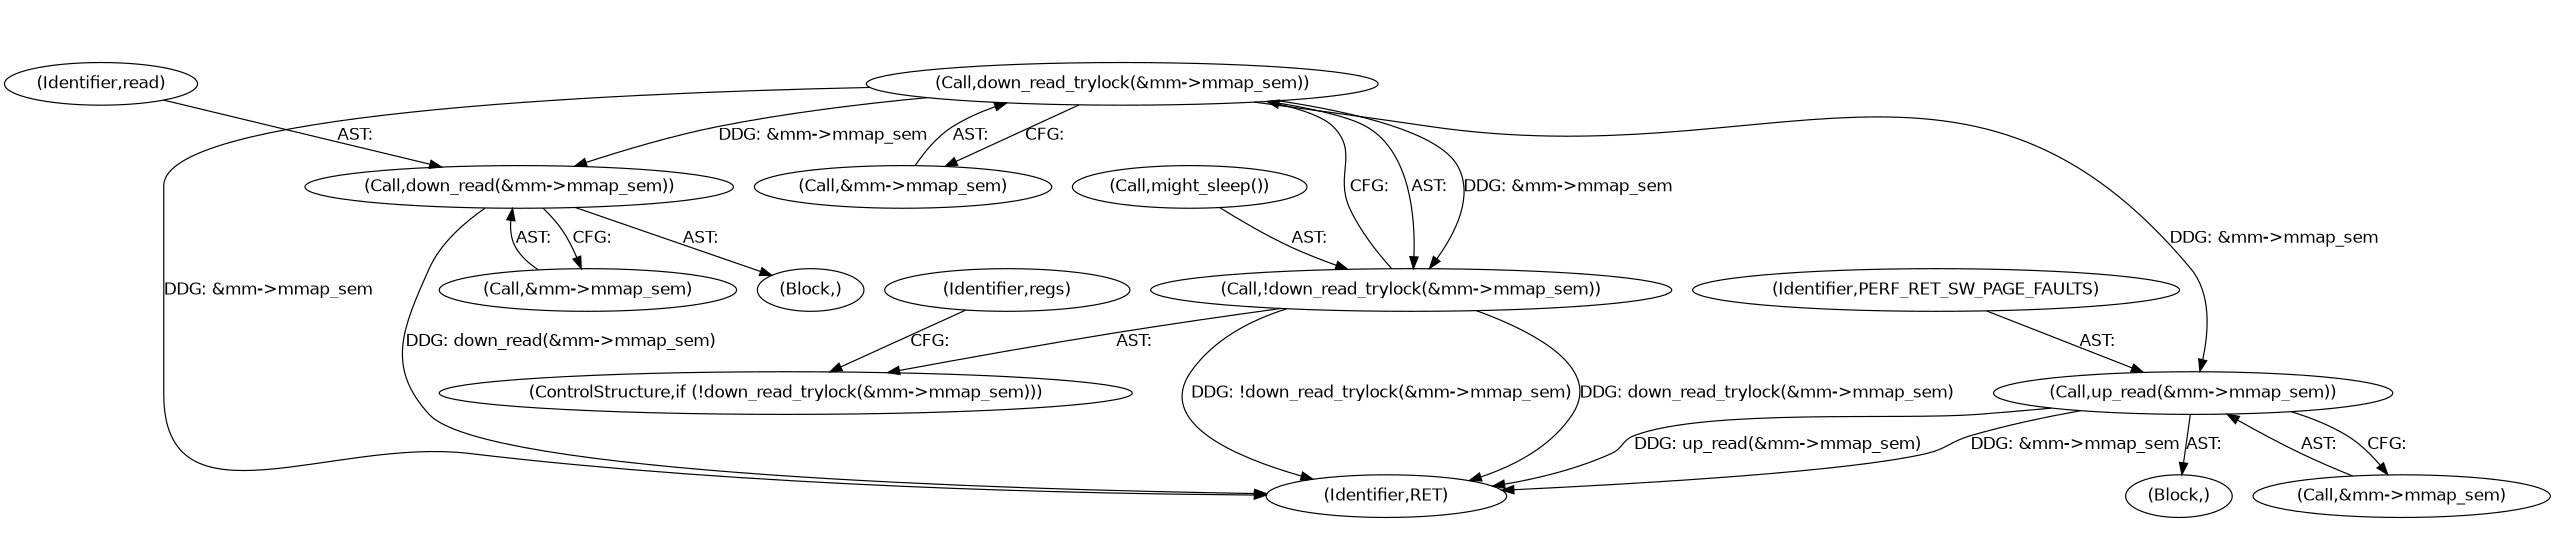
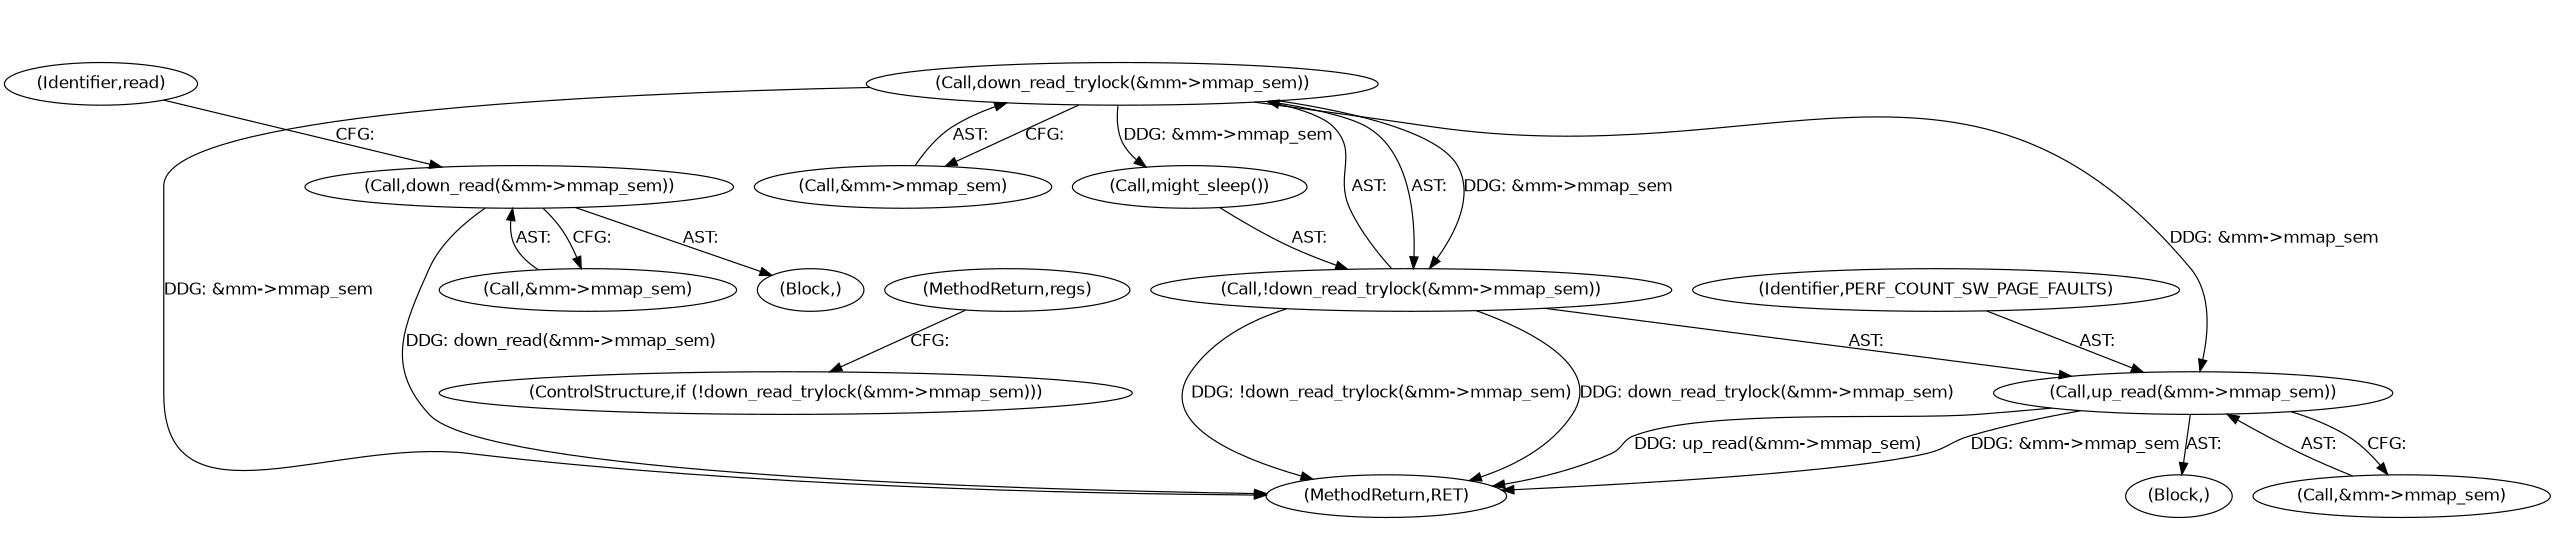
(755, 120) -> (1120, 135)
(358, 135) -> (358, 135)
(1372, 187) -> (1372, 187)
(1007, 290) -> (1007, 290)
(1936, 290) -> (1936, 290)
(1089, 337) -> (1802, 342)
(1386, 496) -> (1386, 496)
